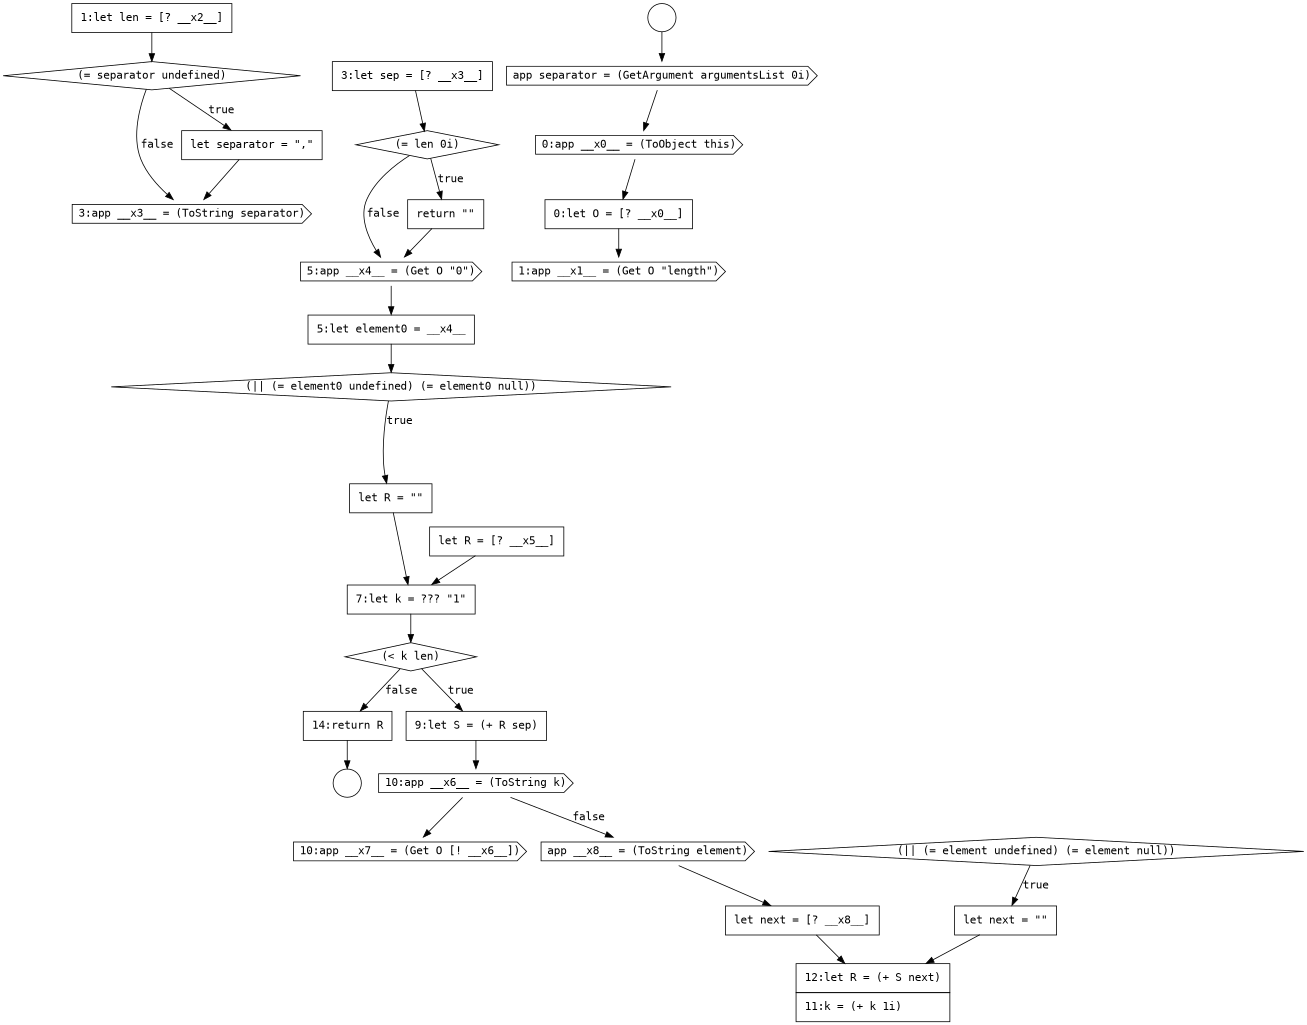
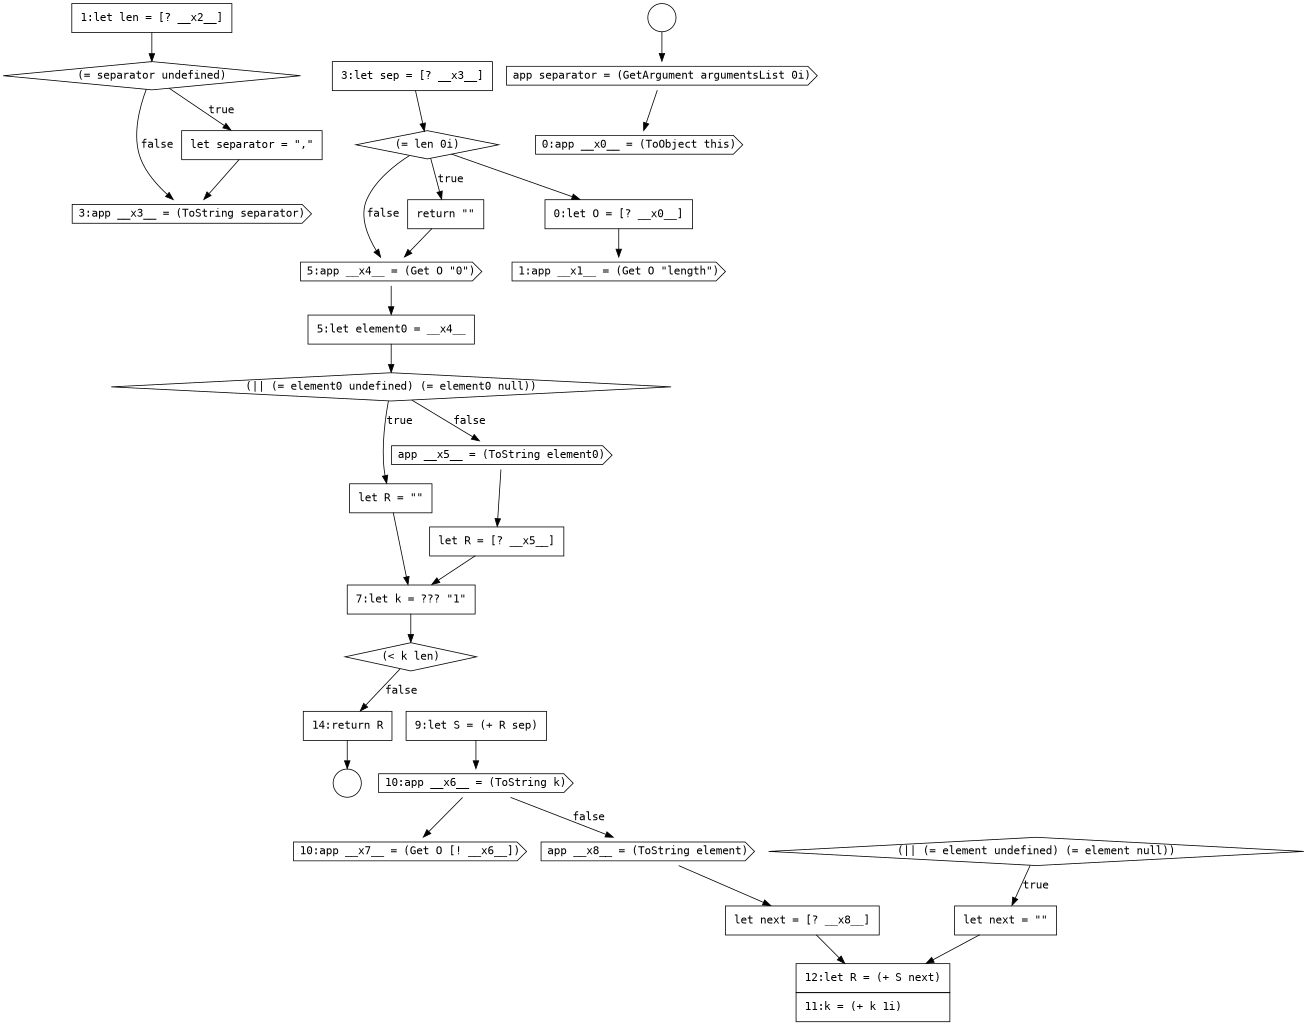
(630, 175) -> (512, 175)
none -> (502, 455)
(439, 687) -> none
